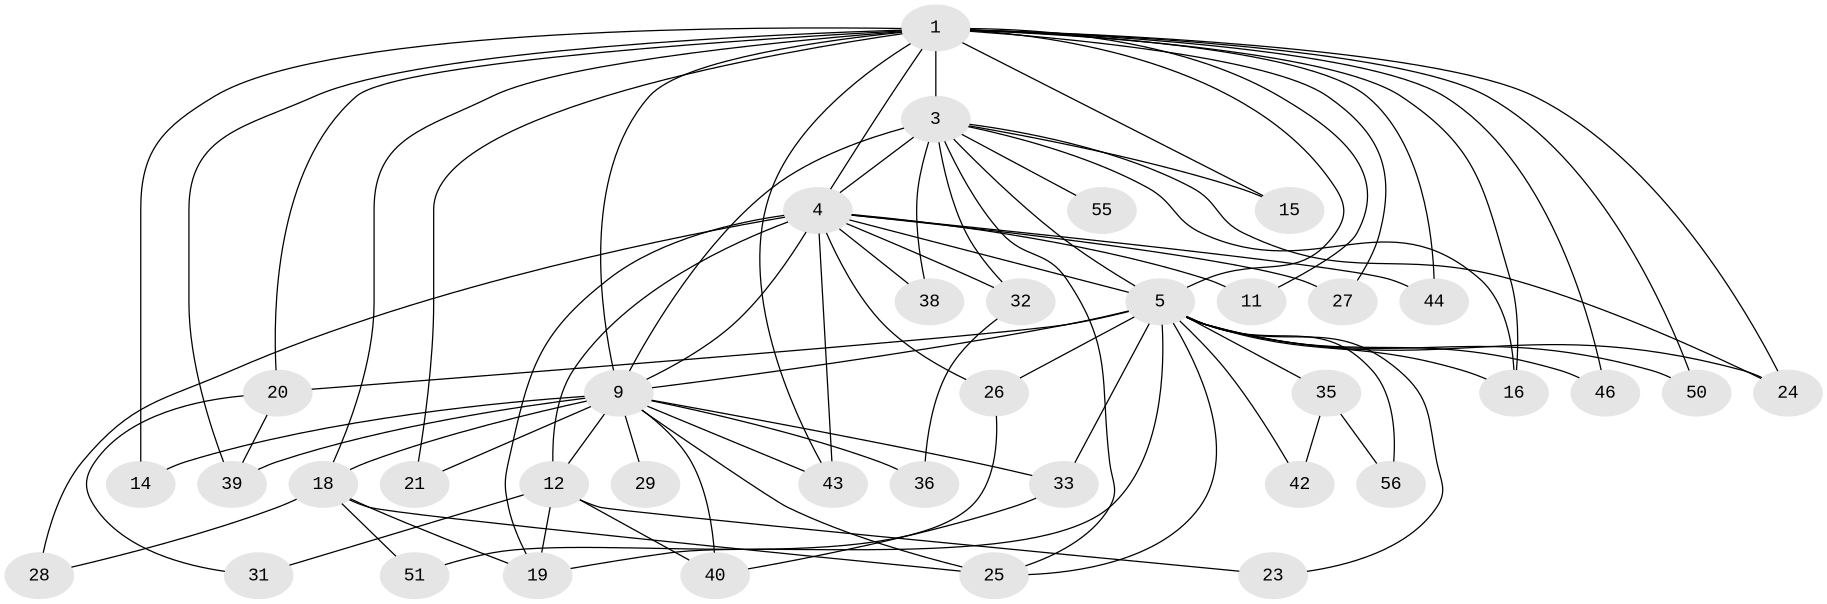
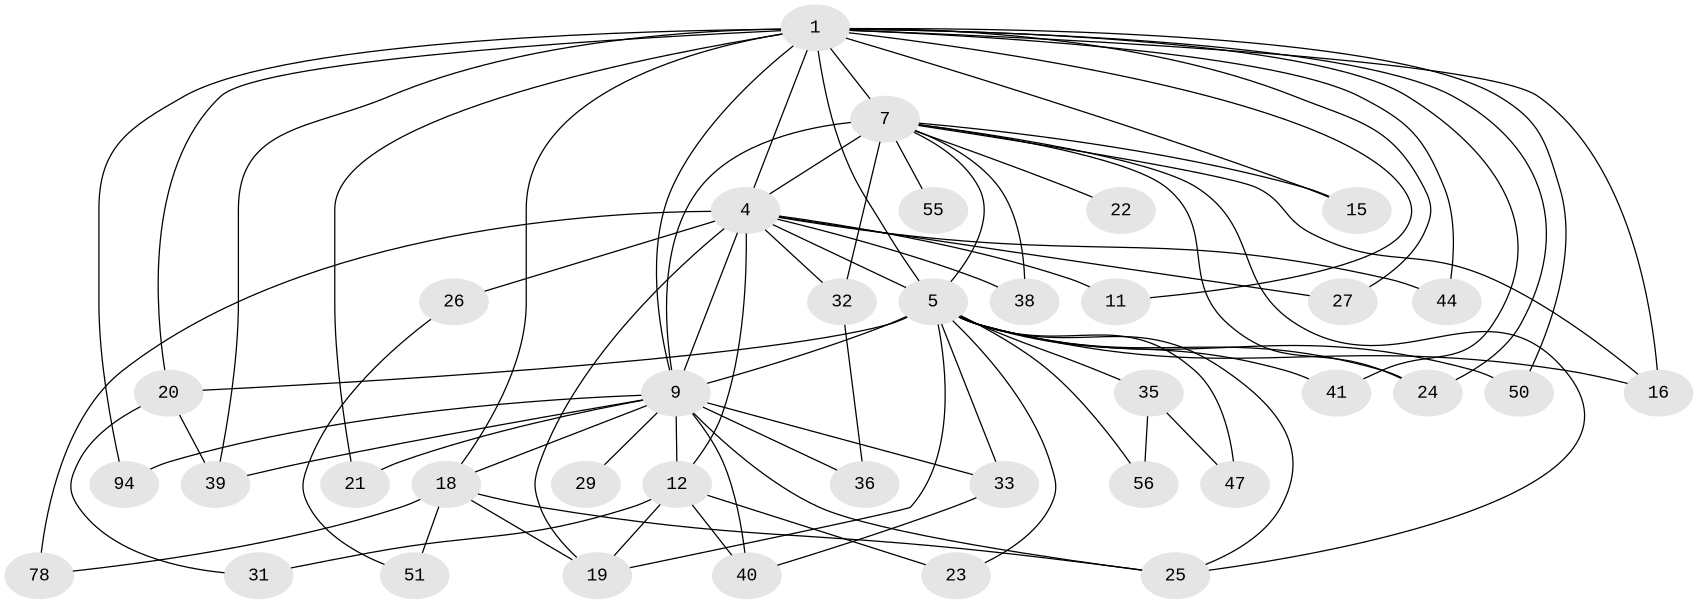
(936, 119) -> (885, 119)
none -> (1121, 210)
(1077, 347) -> none
(1605, 393) -> (1337, 393)
(141, 484) -> (124, 484)
(833, 484) -> none
(1300, 484) -> (1235, 484)
(39, 576) -> (39, 576)
